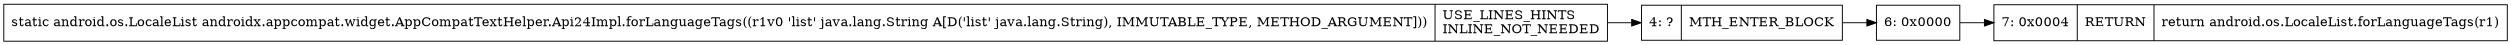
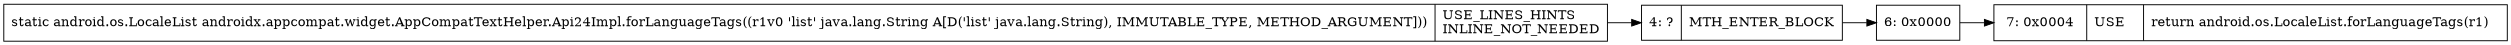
(2116, 22) -> (2110, 22)
